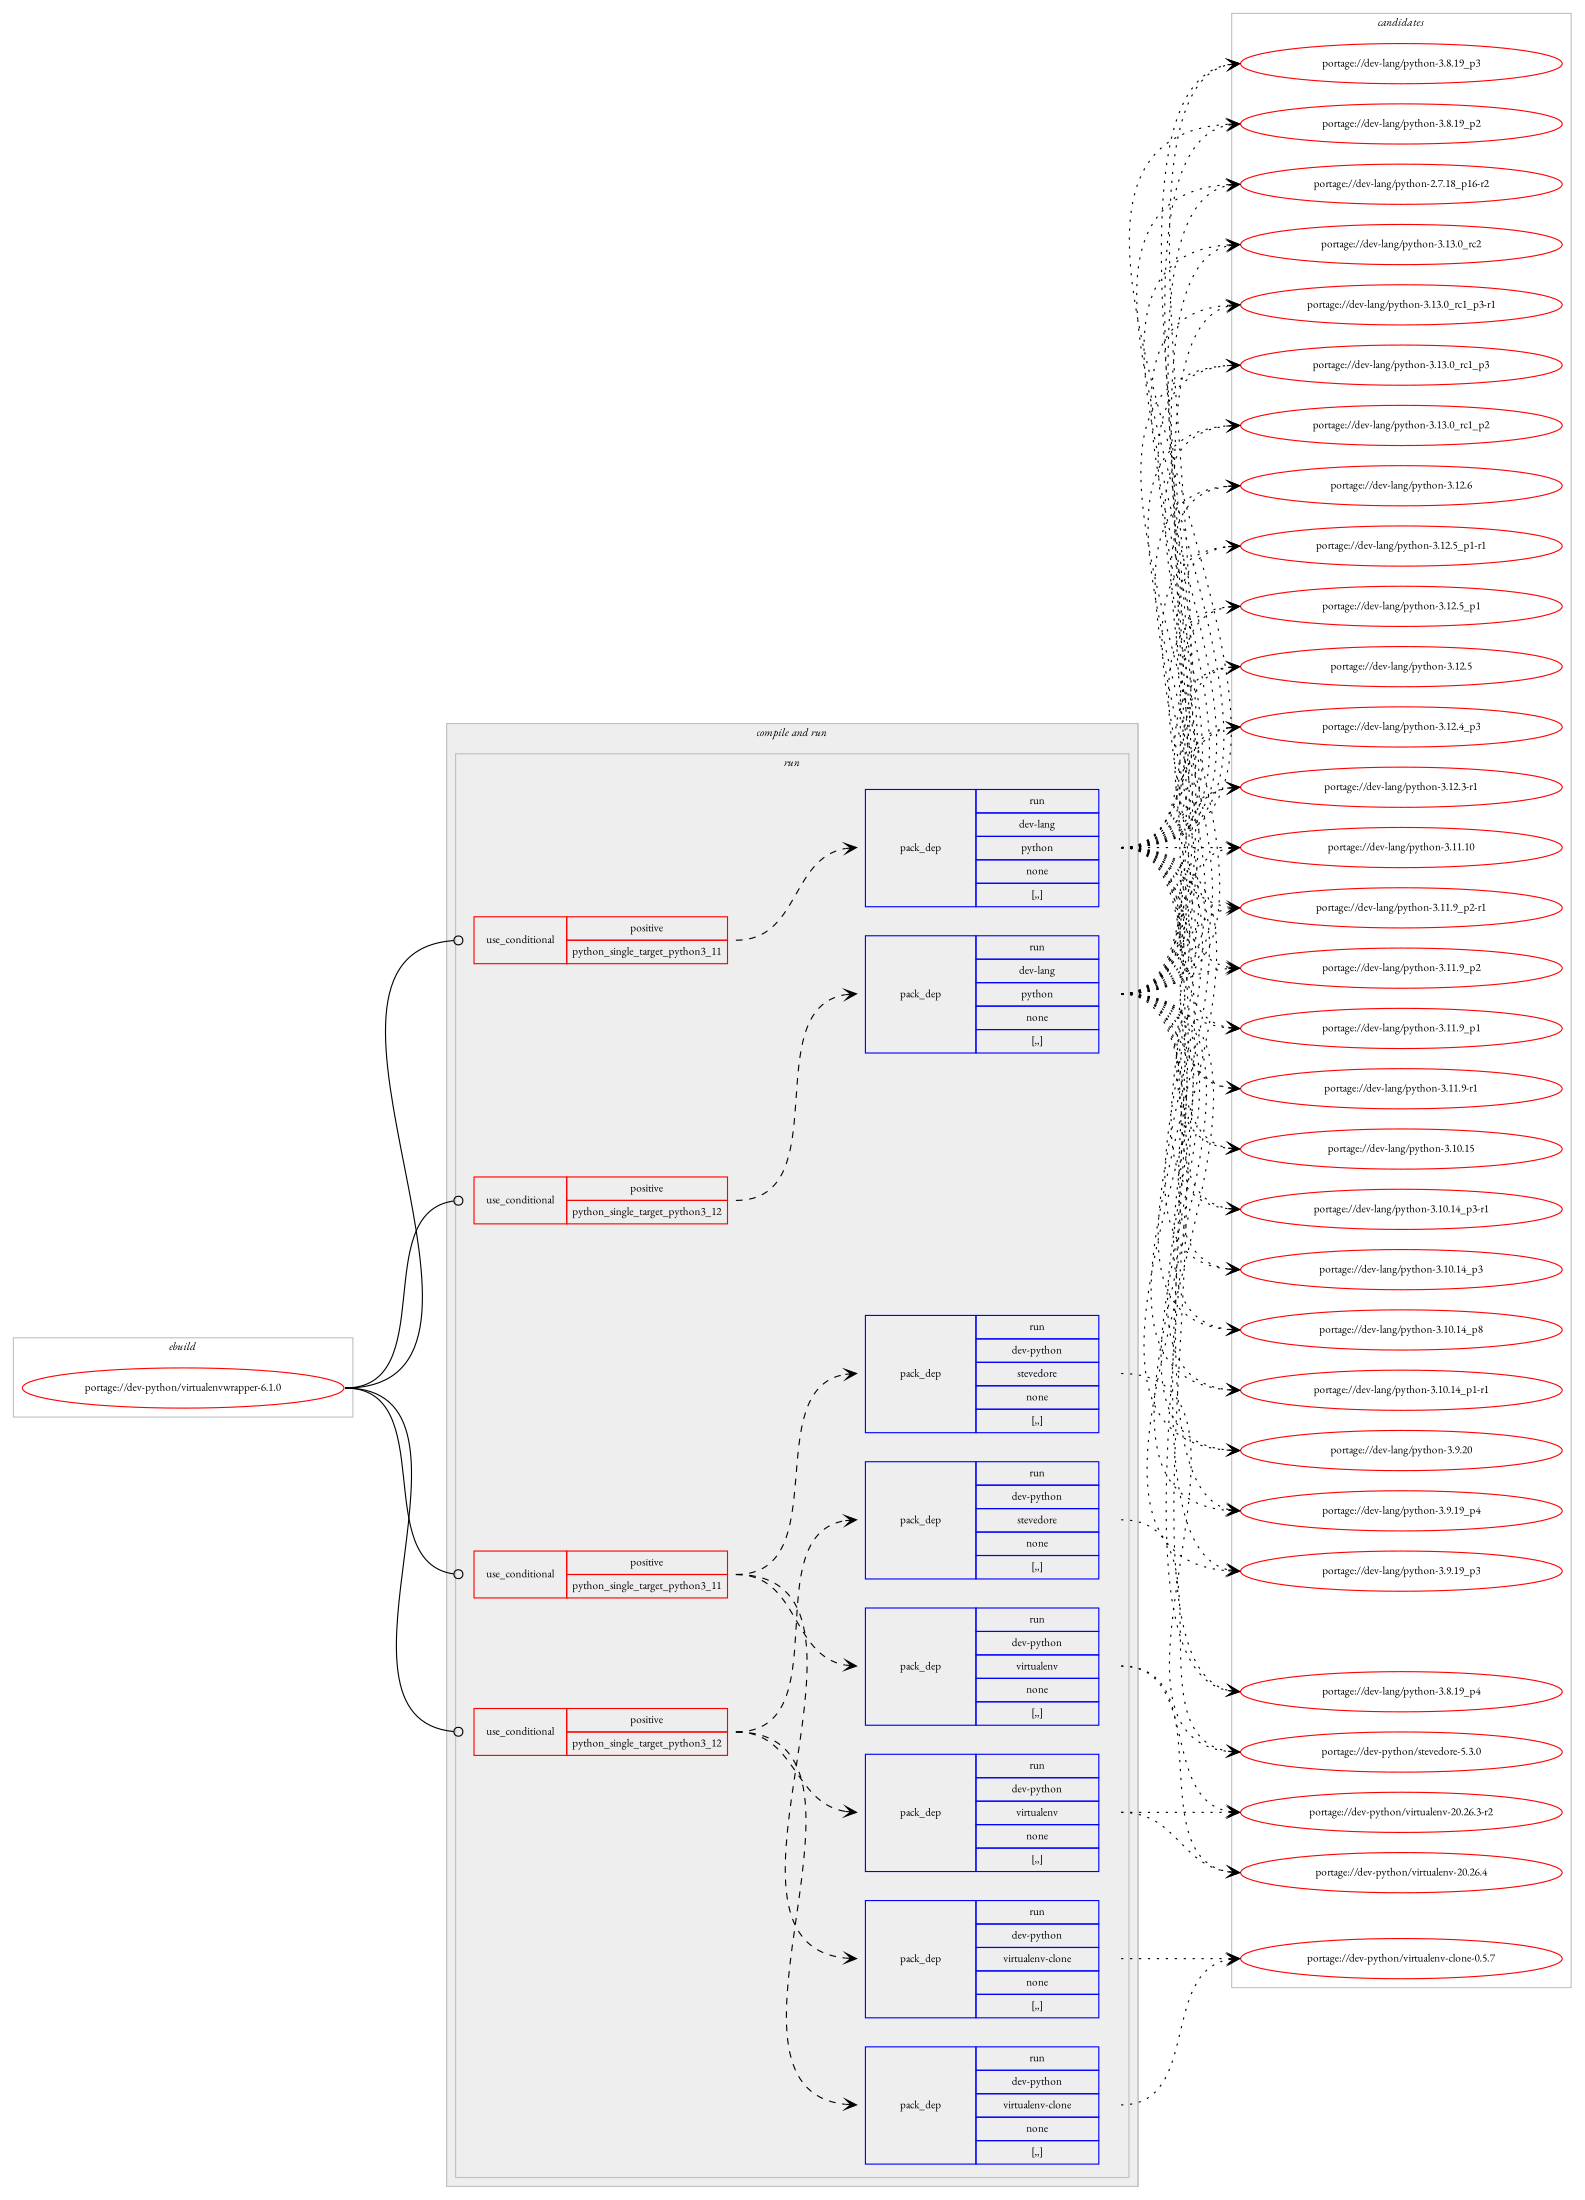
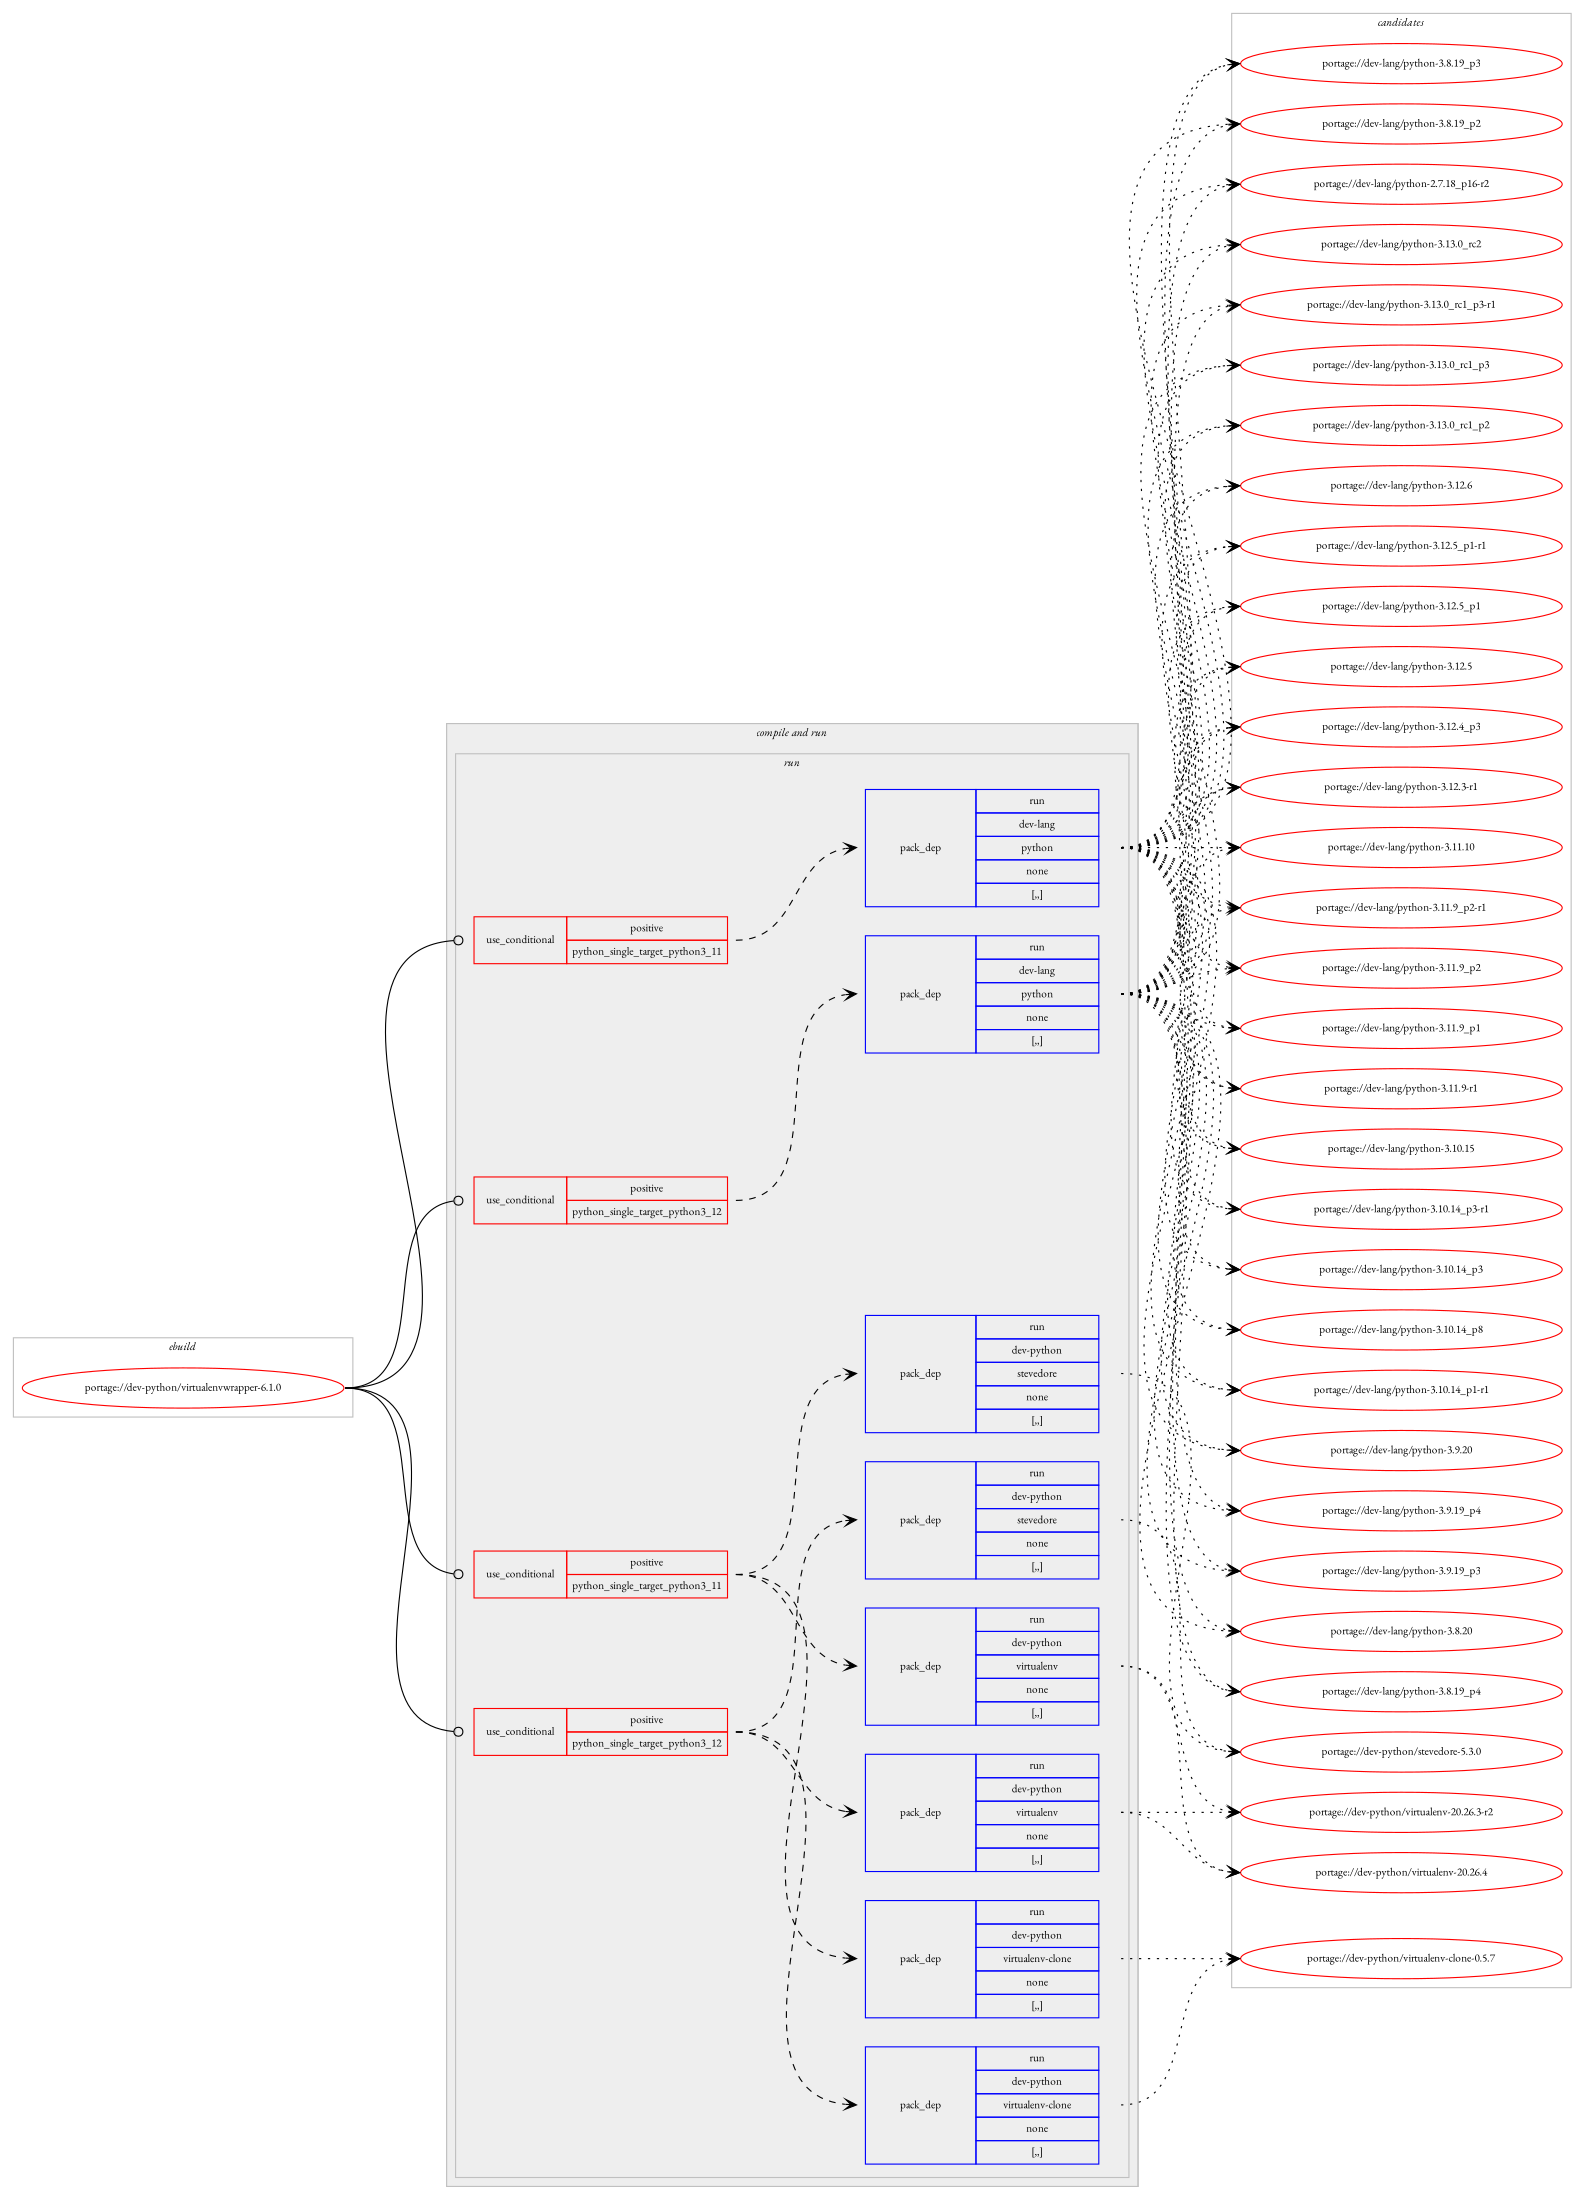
none -> (1401, 1631)
